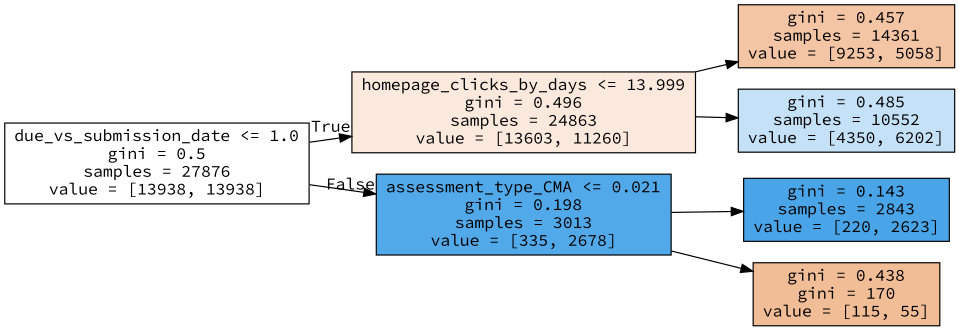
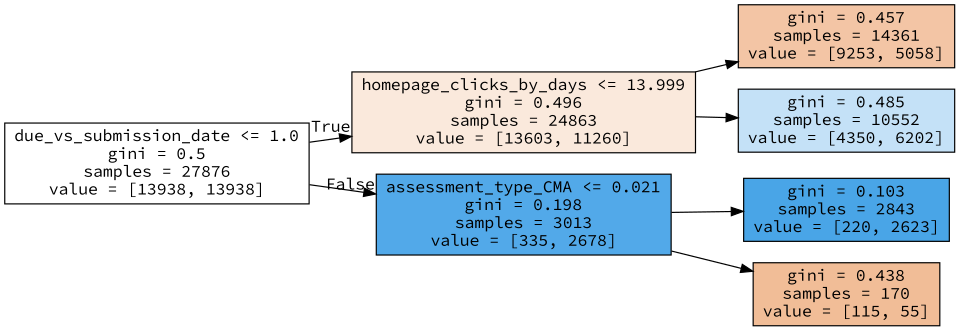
(846, 210) -> (846, 210)
(846, 294) -> (846, 294)
